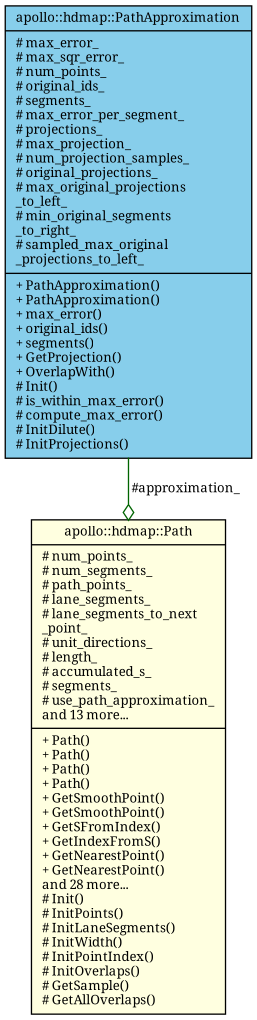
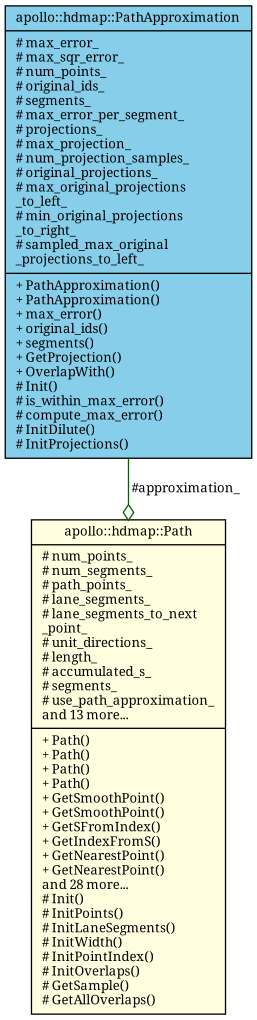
(94, 216) -> (100, 216)
